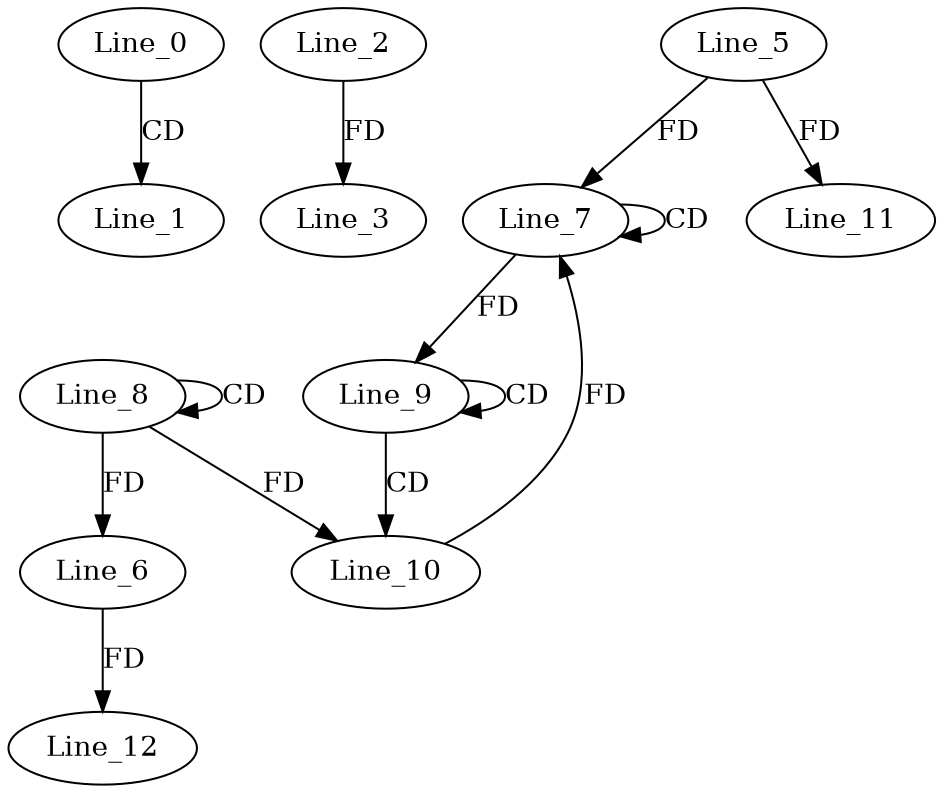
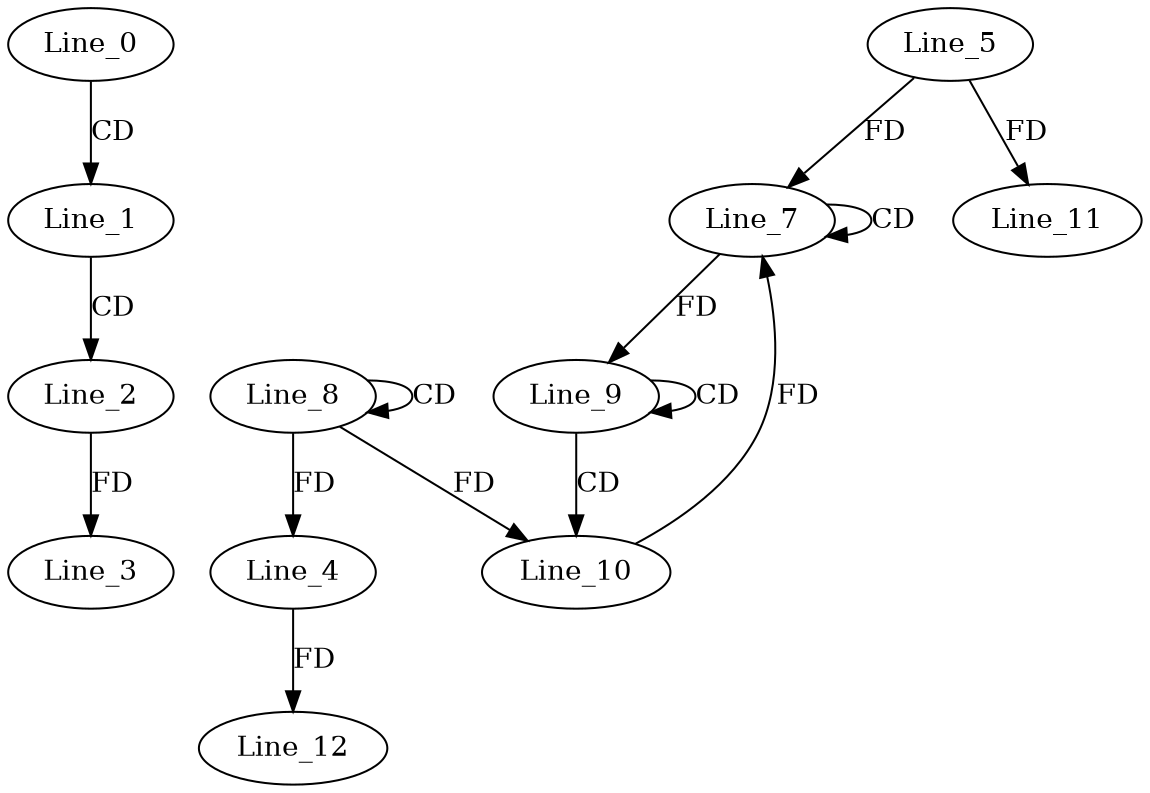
none -> (91, 298)
(103, 572) -> (293, 572)
